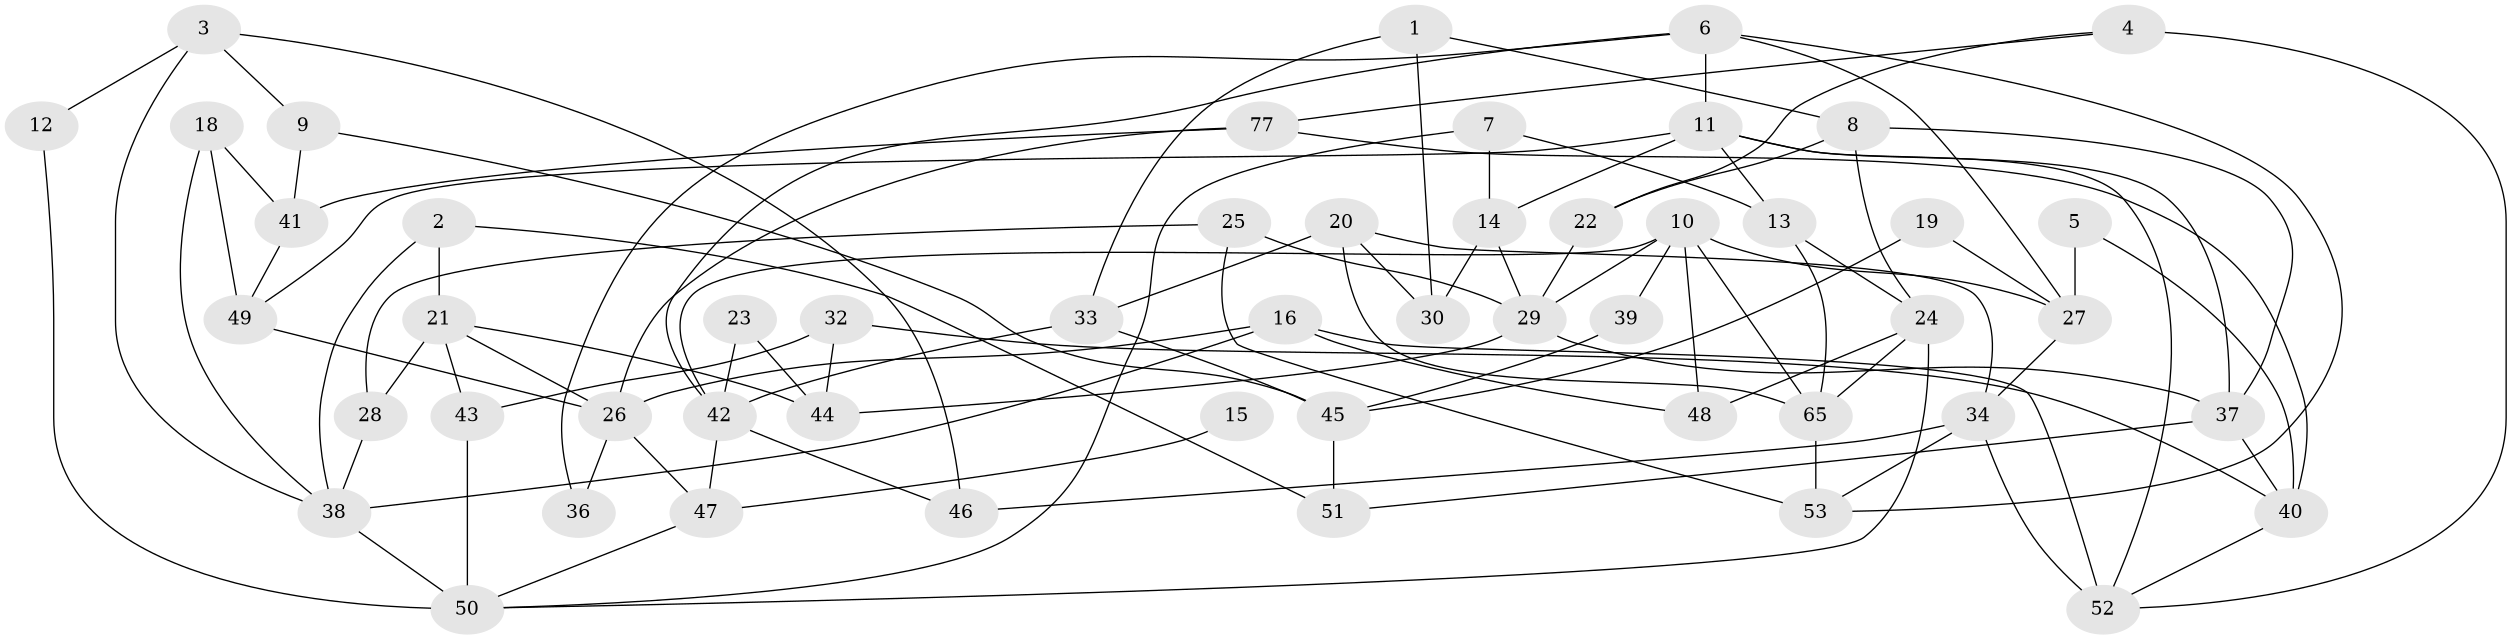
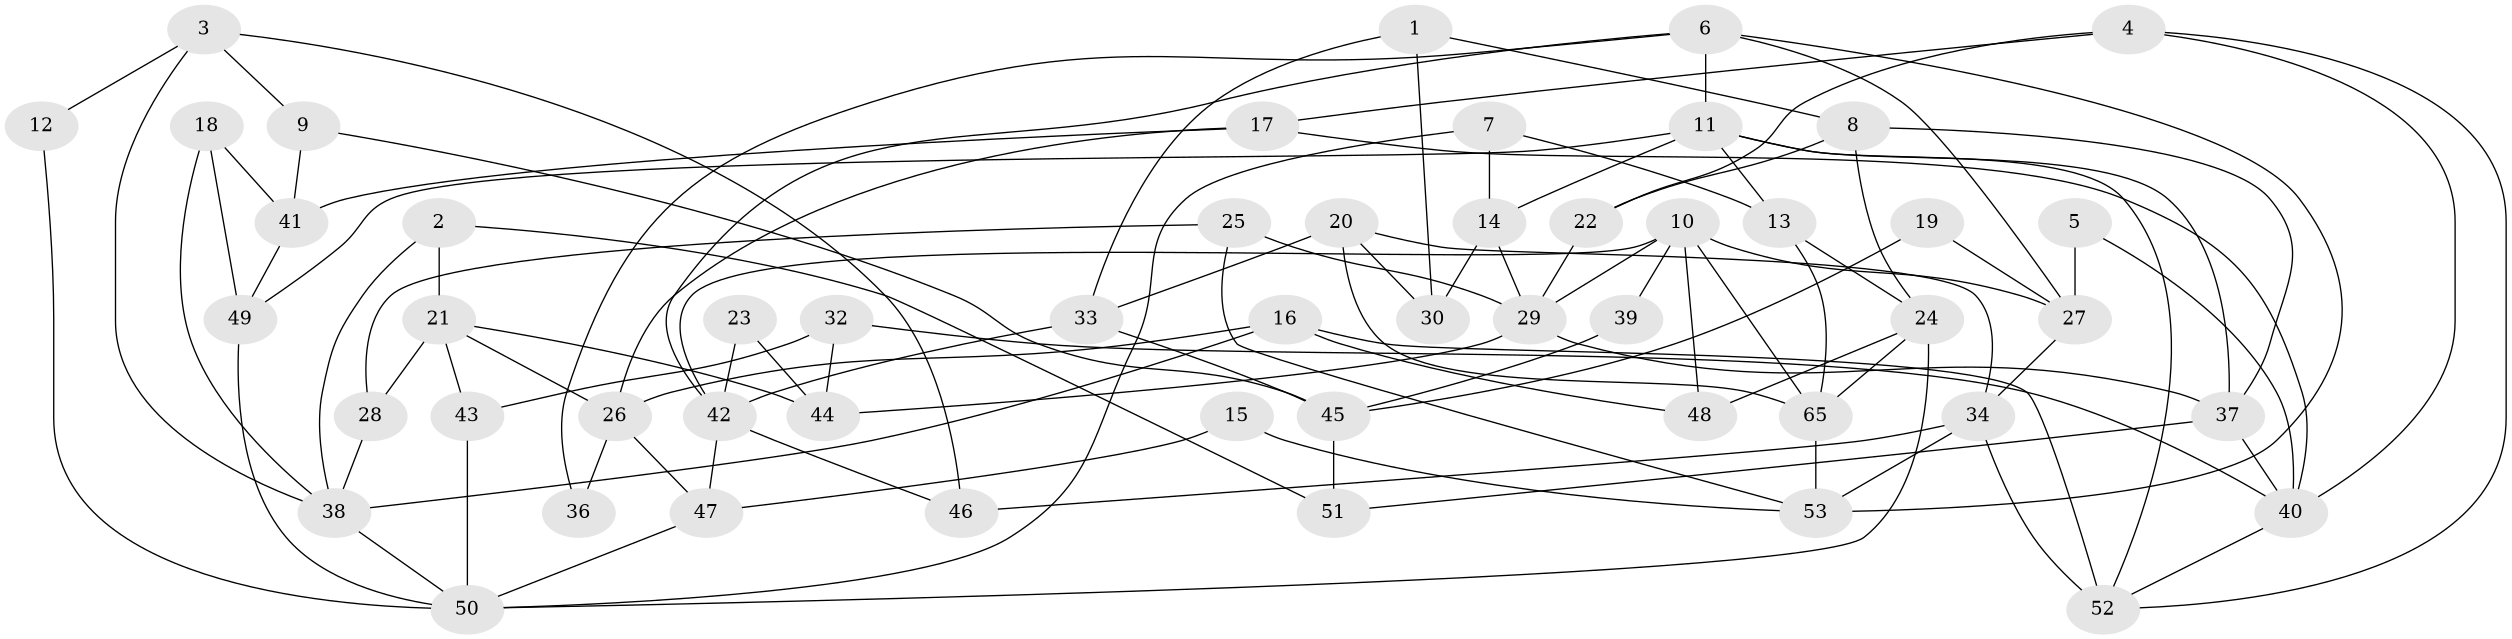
(1262, 126) -> (1262, 126)
none -> (2451, 201)
(428, 368) -> (275, 521)
none -> (1506, 486)
